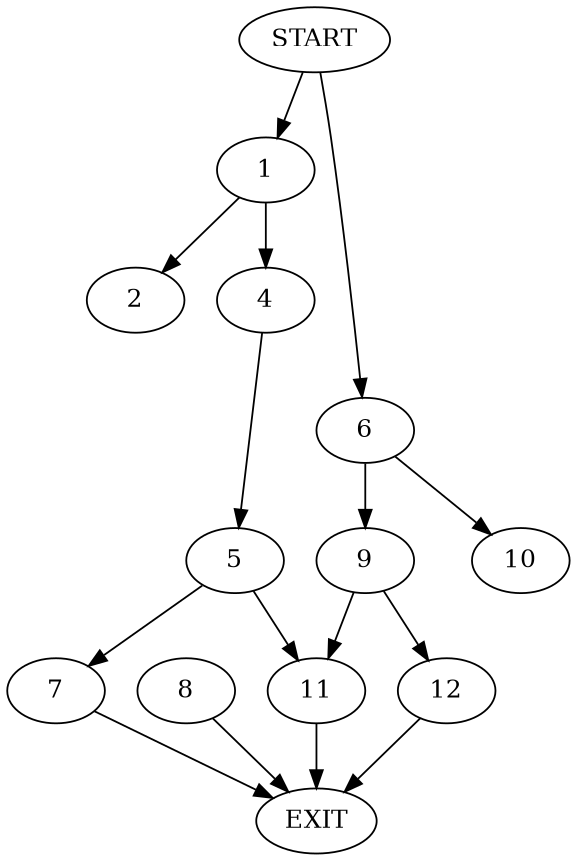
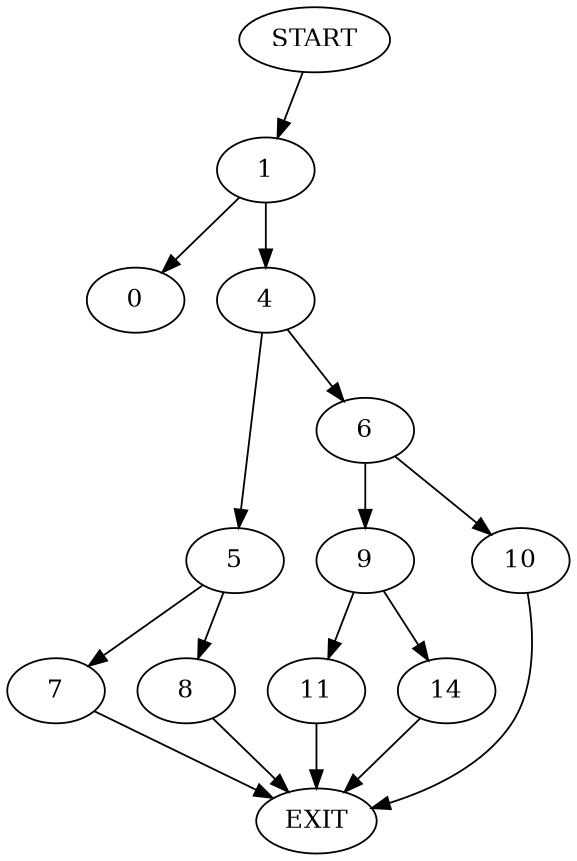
(343, 225) -> (310, 358)
(136, 300) -> (136, 300)
(271, 618) -> (214, 617)
(447, 691) -> (447, 691)
none -> (507, 729)
